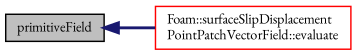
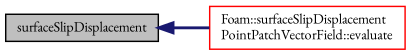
(55, 28) -> (82, 28)
